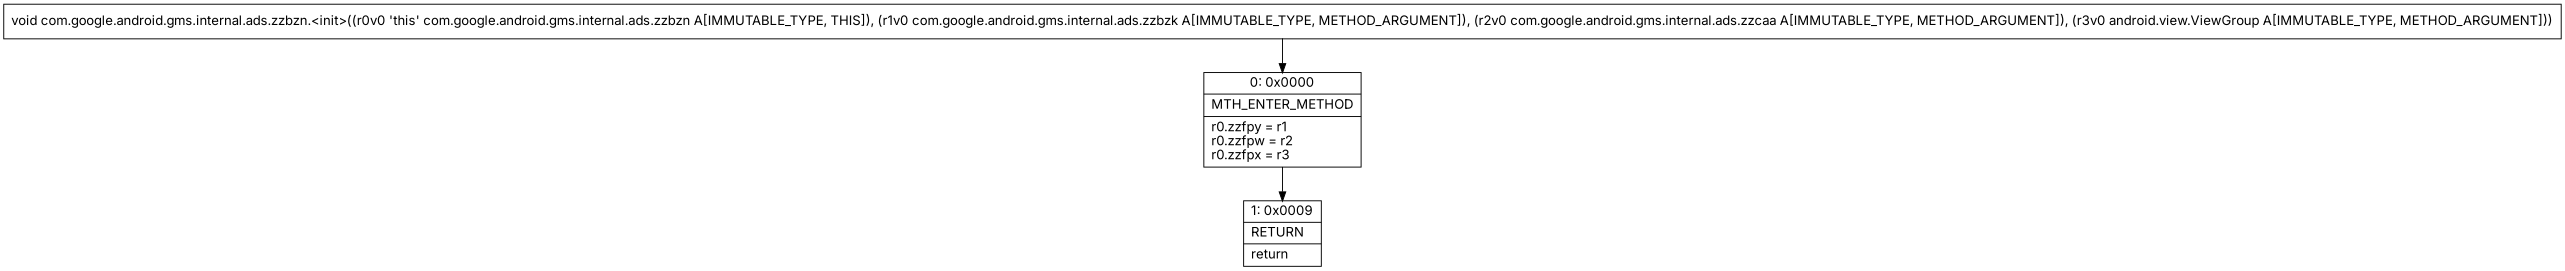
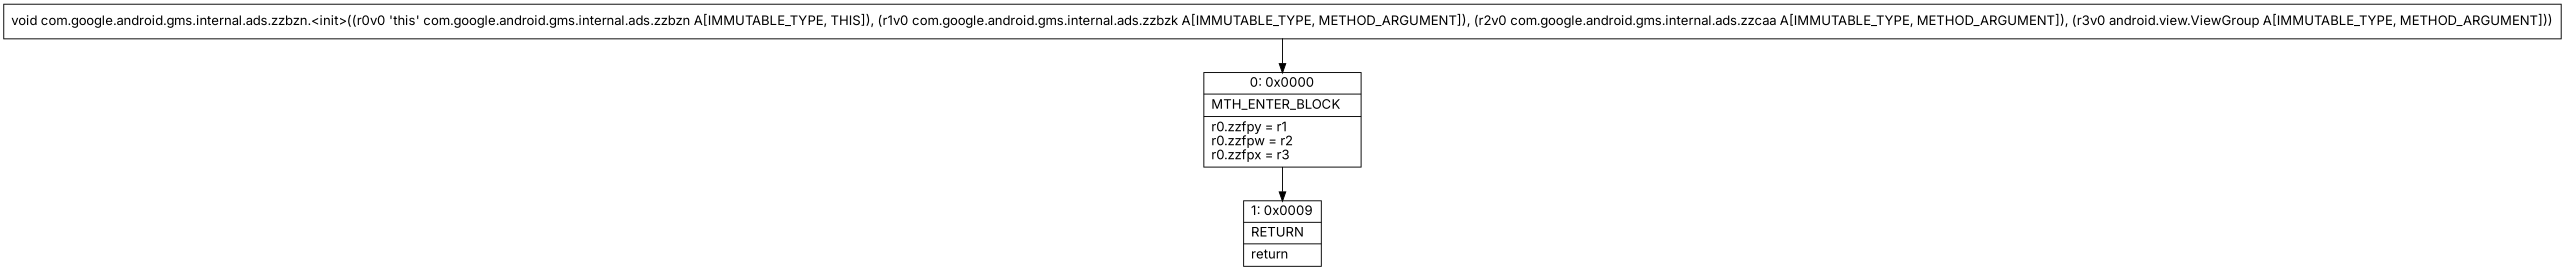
(1282, 105) -> (1276, 105)
